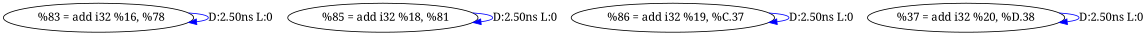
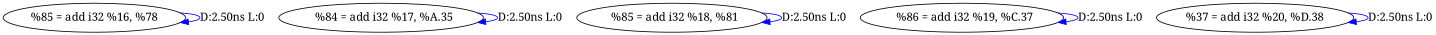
(99, 18) -> (94, 18)
none -> (381, 18)
